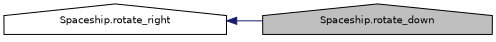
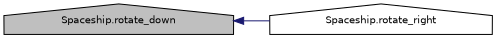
(250, 21) -> (257, 21)
